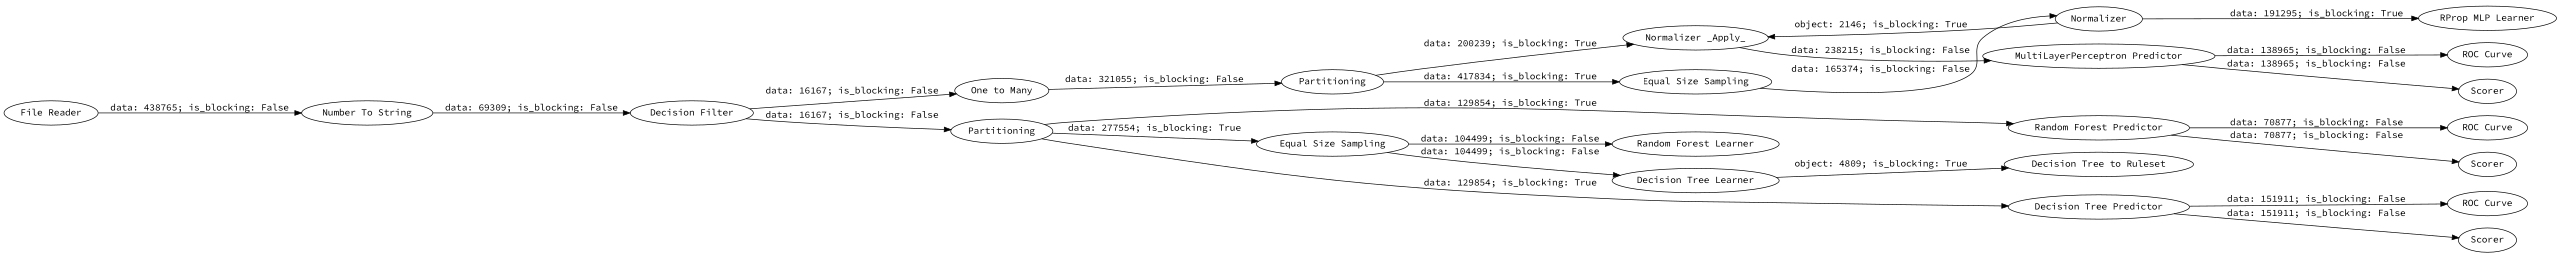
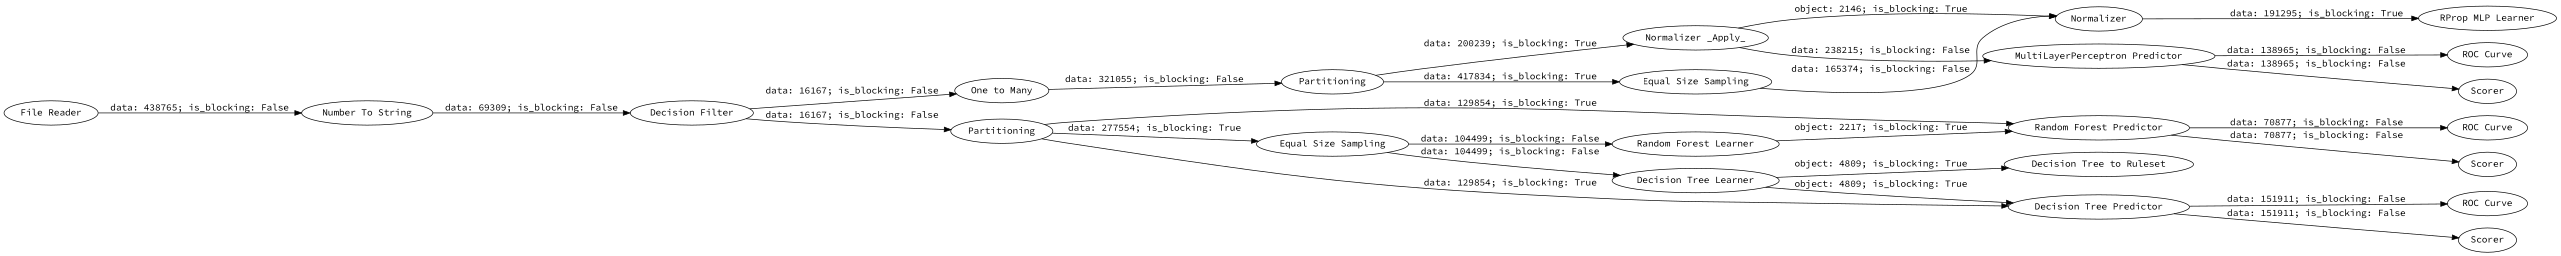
(1916, 32) -> (1893, 14)
none -> (1891, 136)
none -> (1886, 196)
